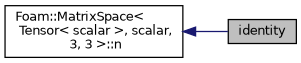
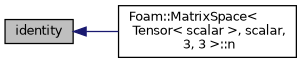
(212, 32) -> (102, 32)
